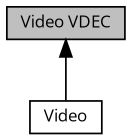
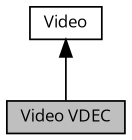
(66, 79) -> (66, 79)
